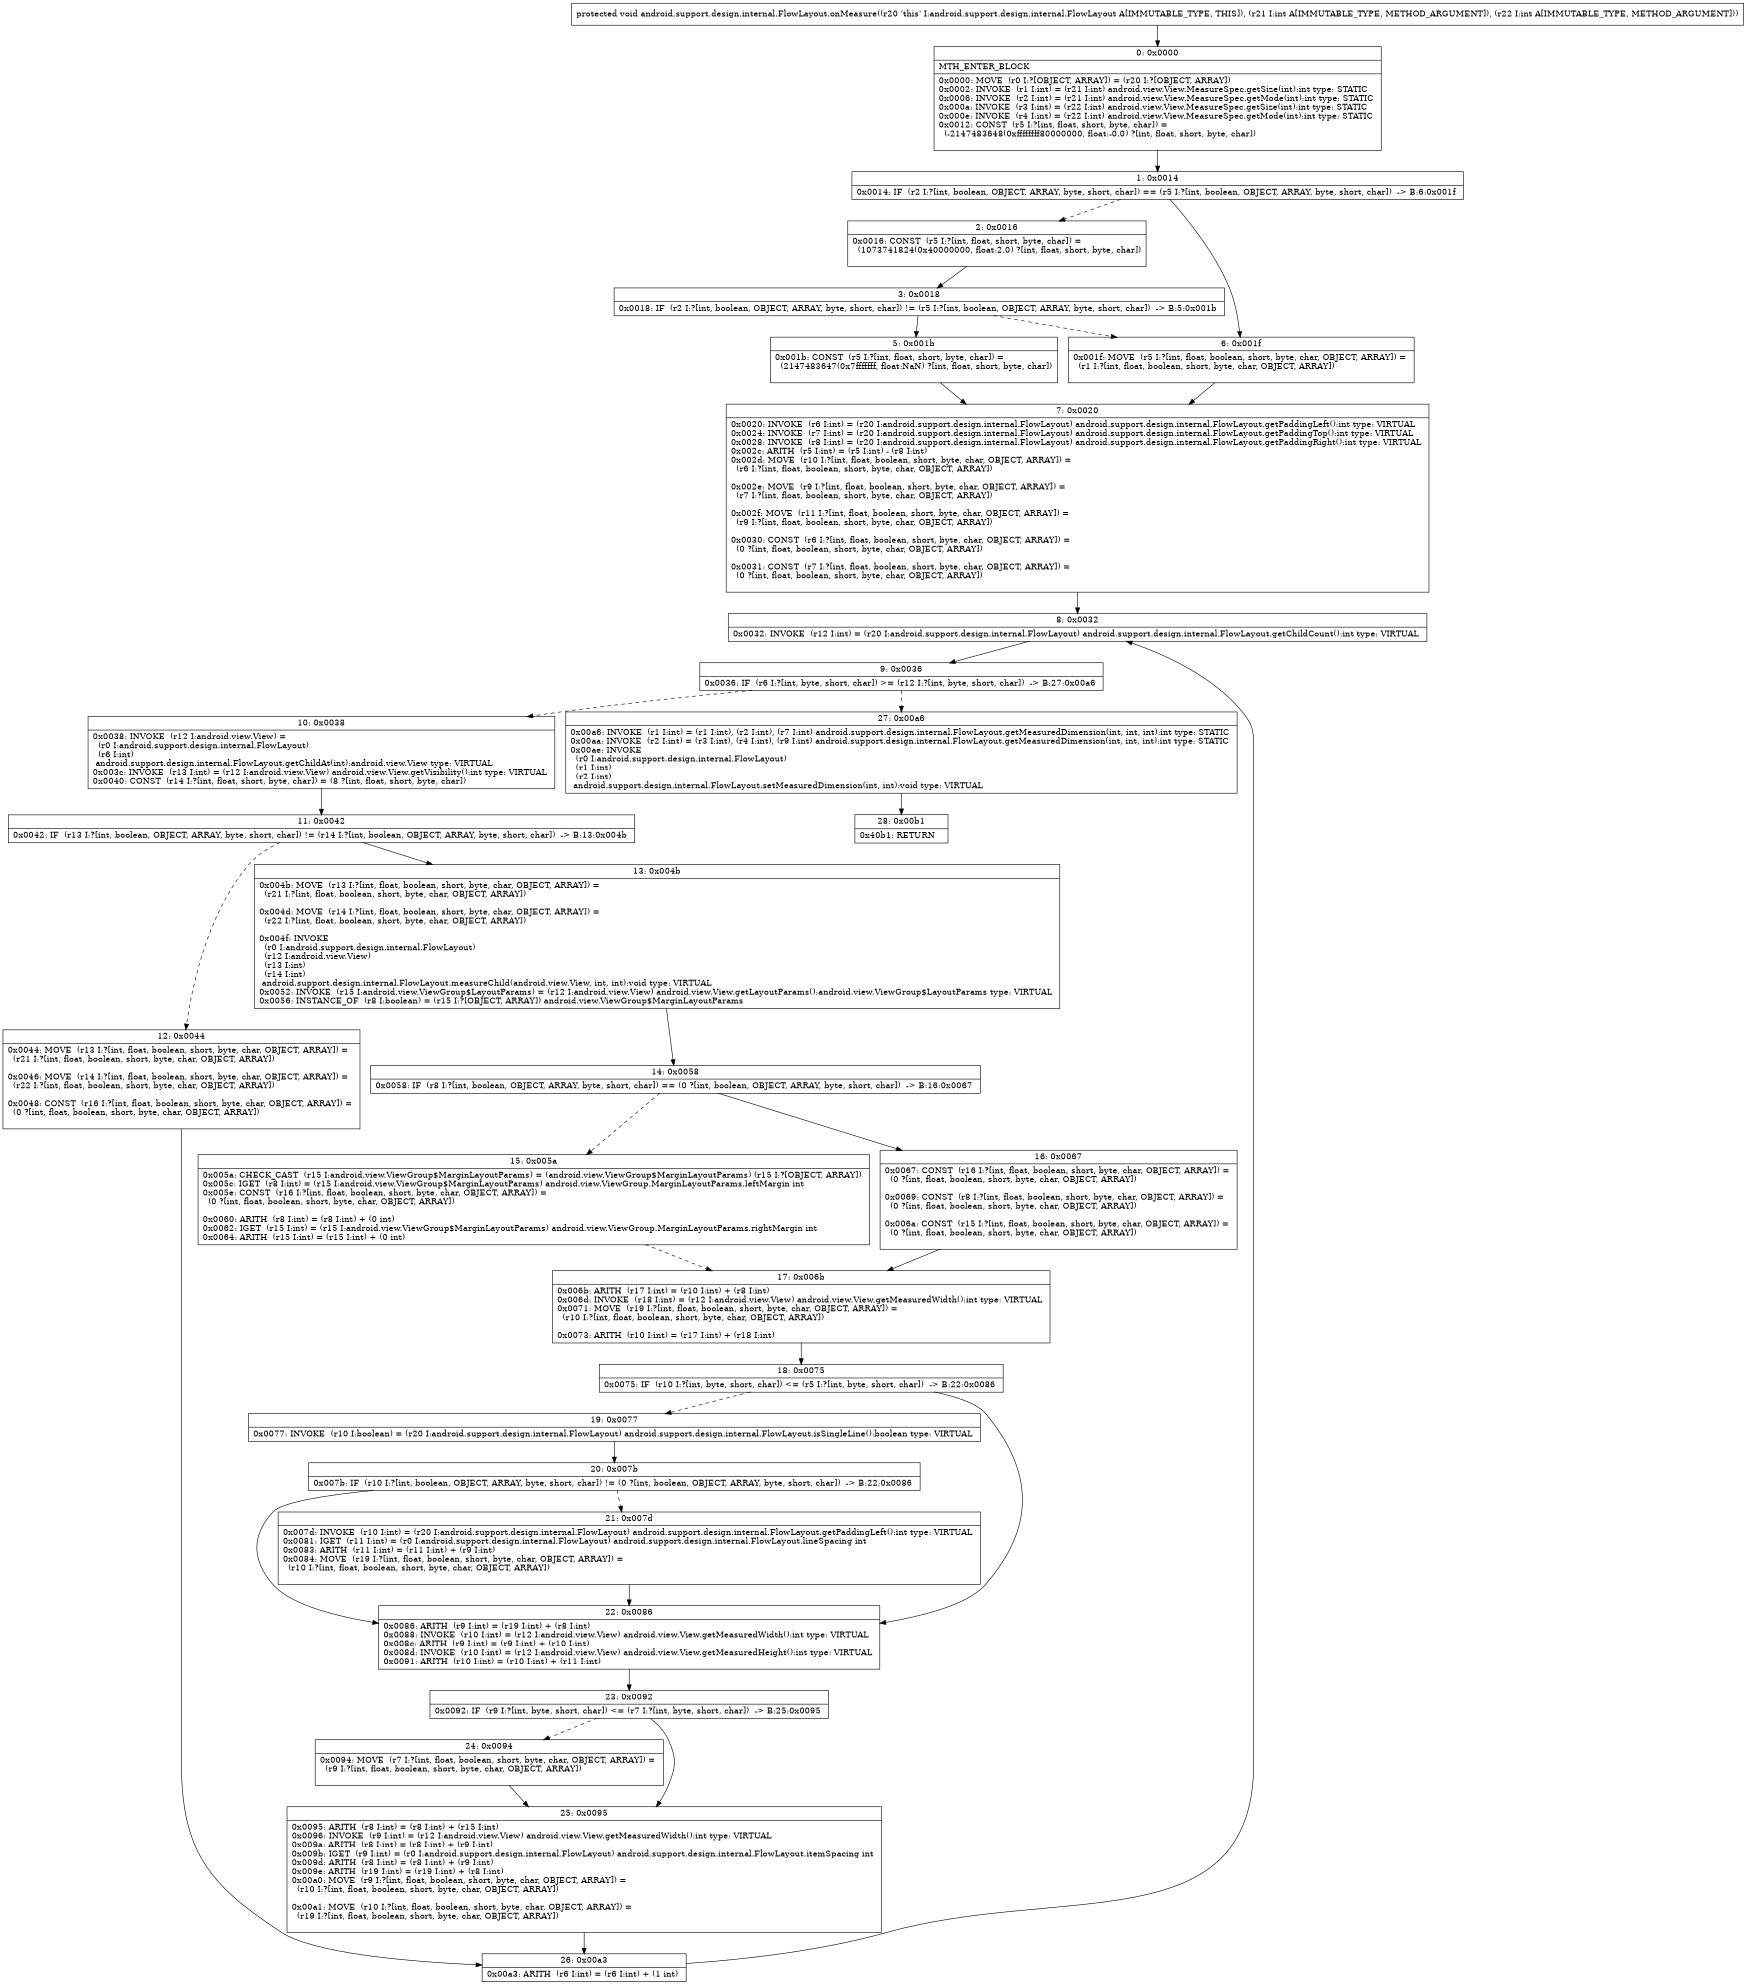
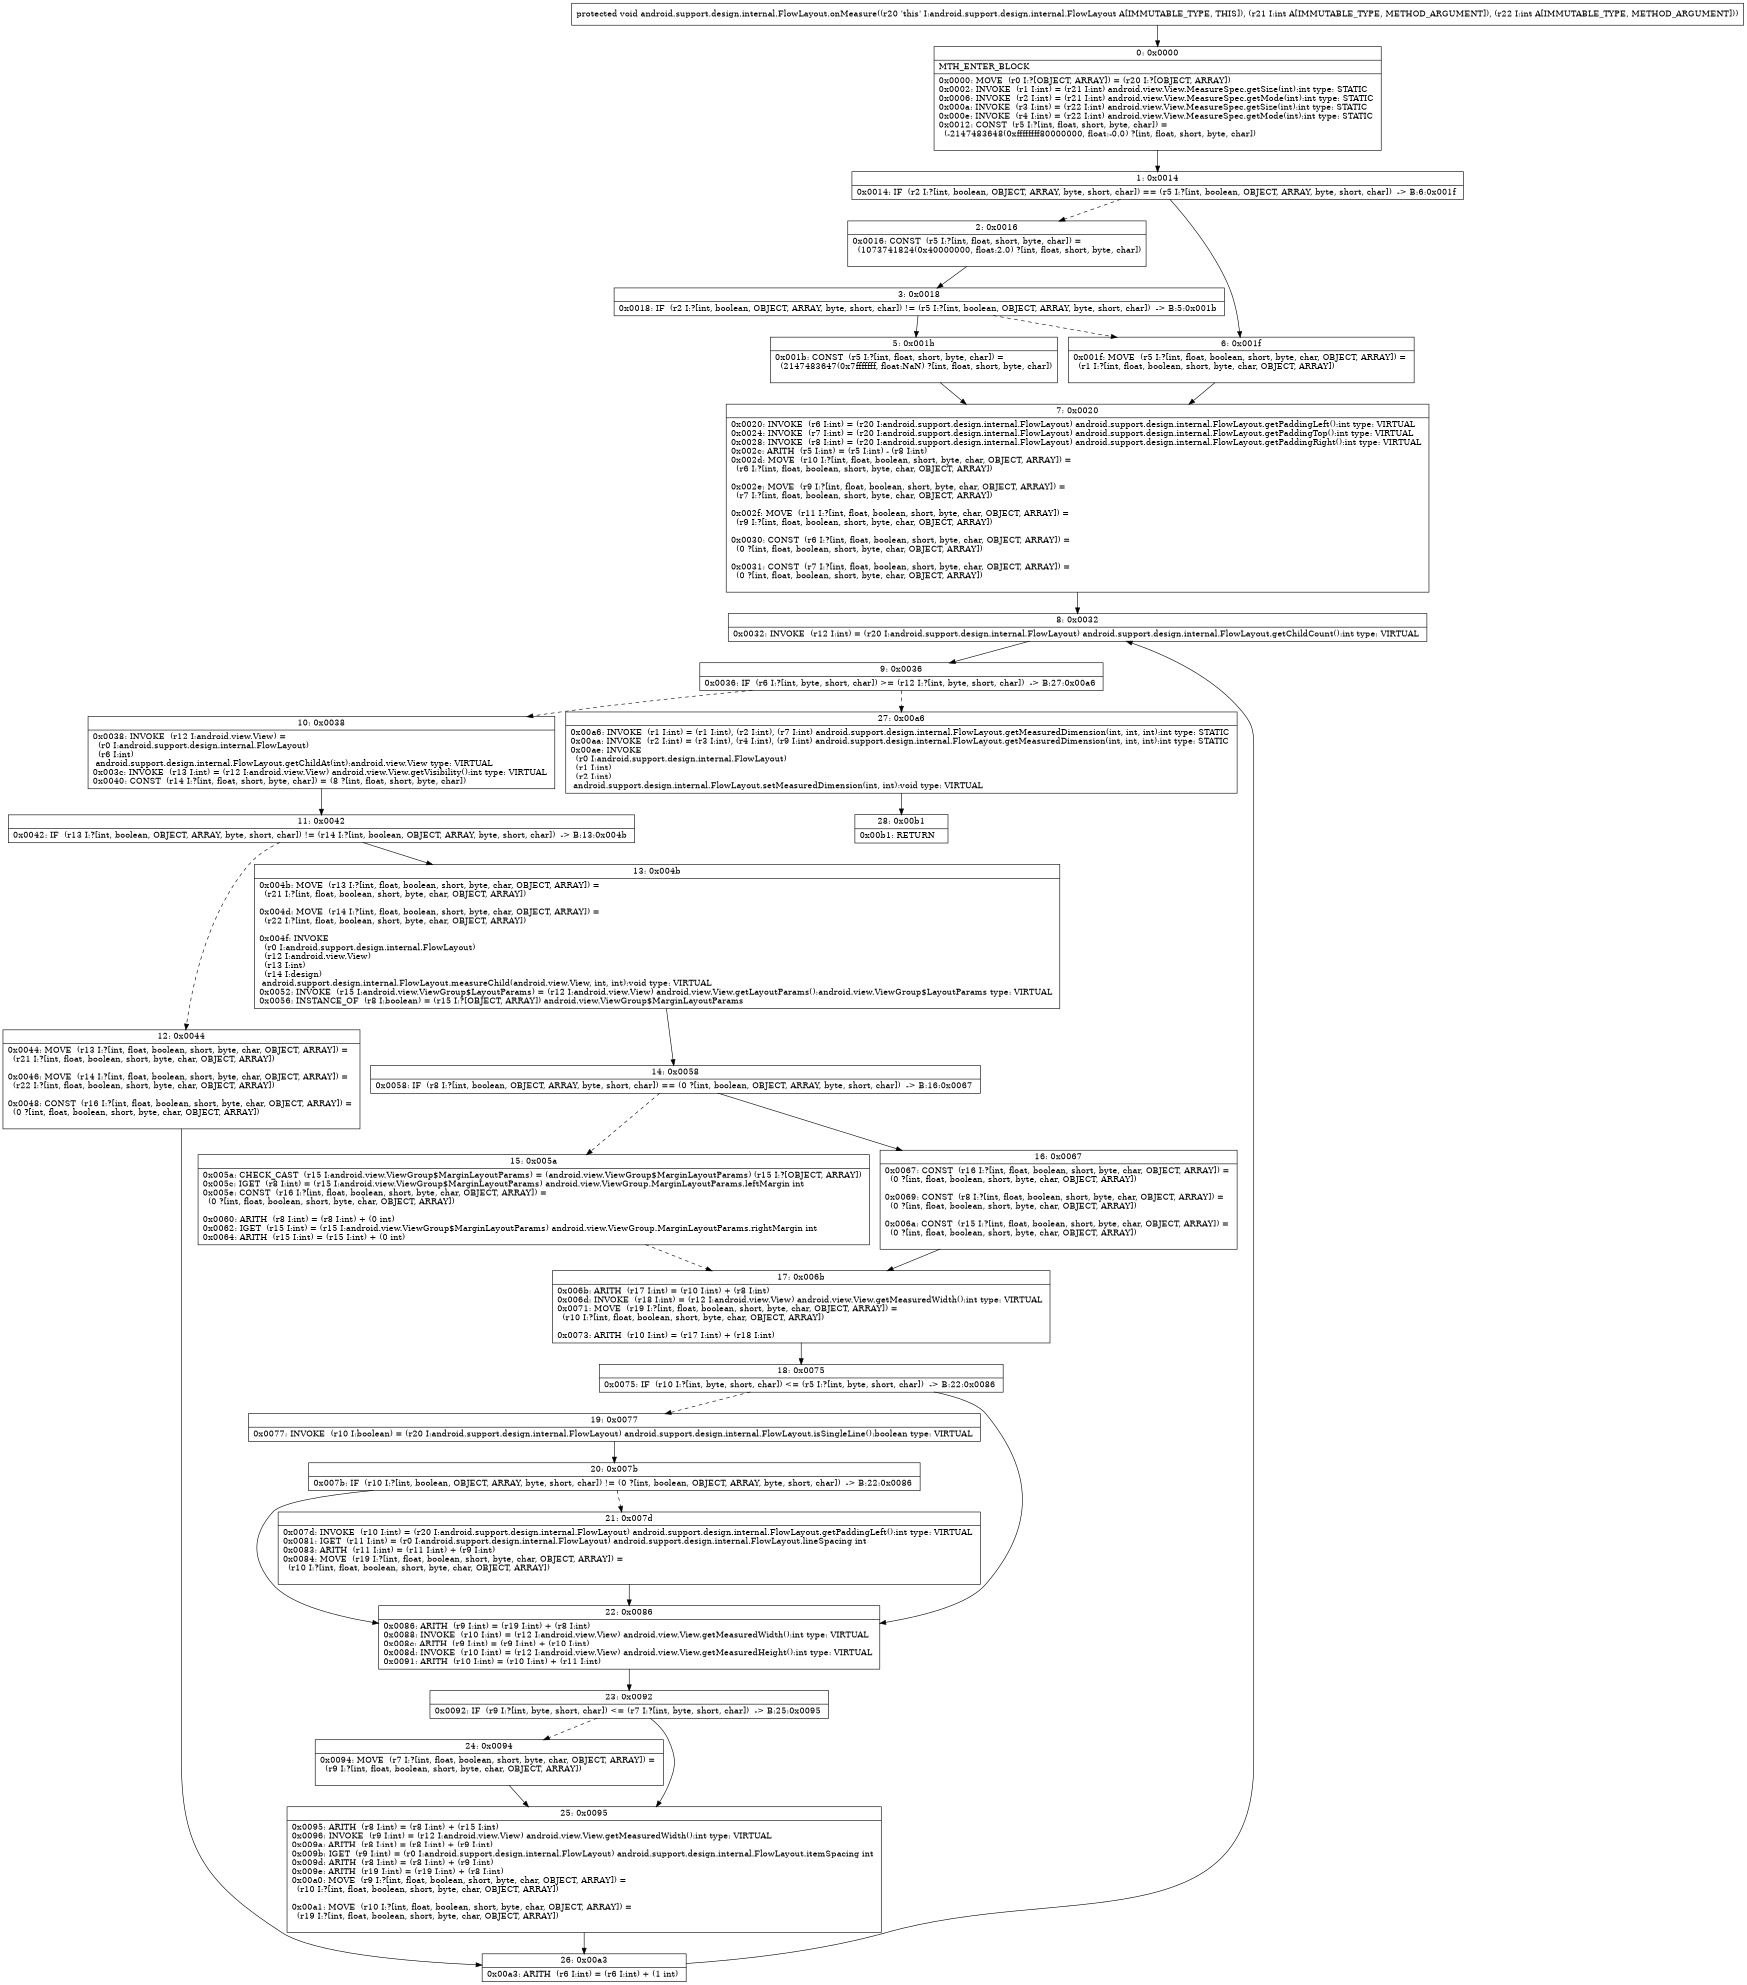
(901, 836) -> (901, 836)
(283, 974) -> (291, 974)
